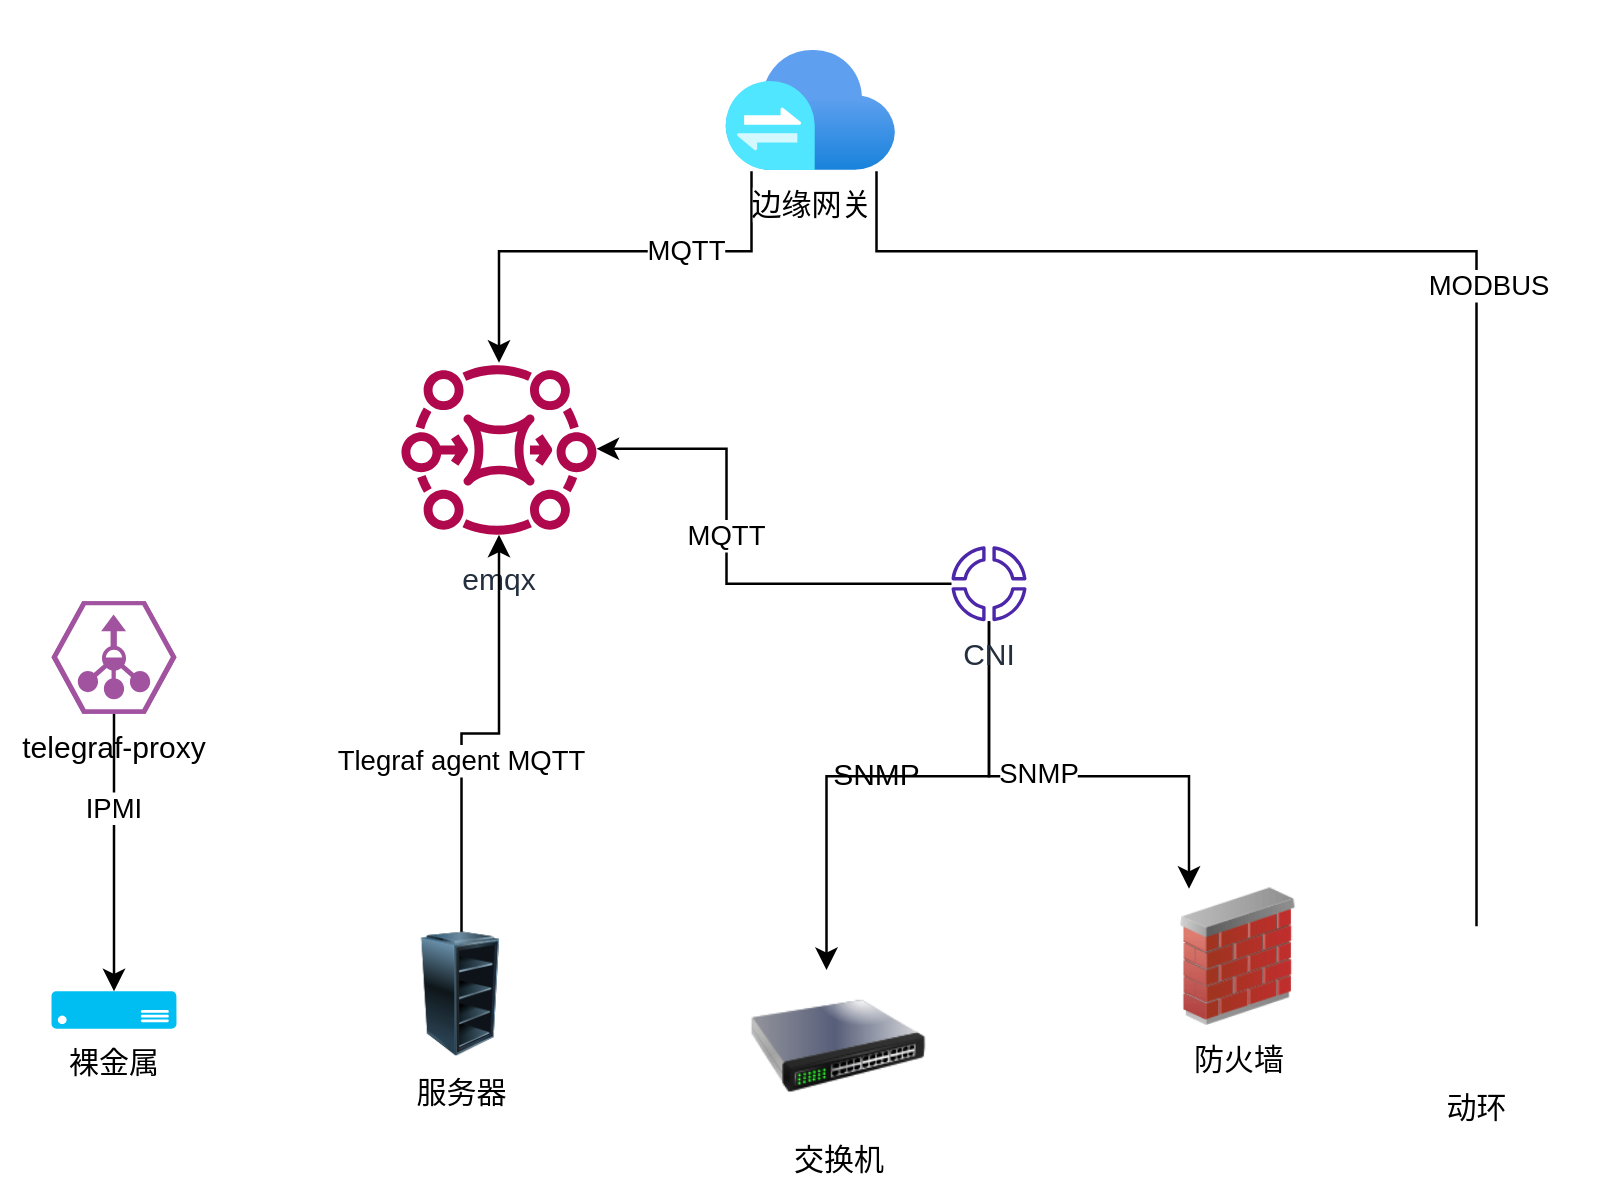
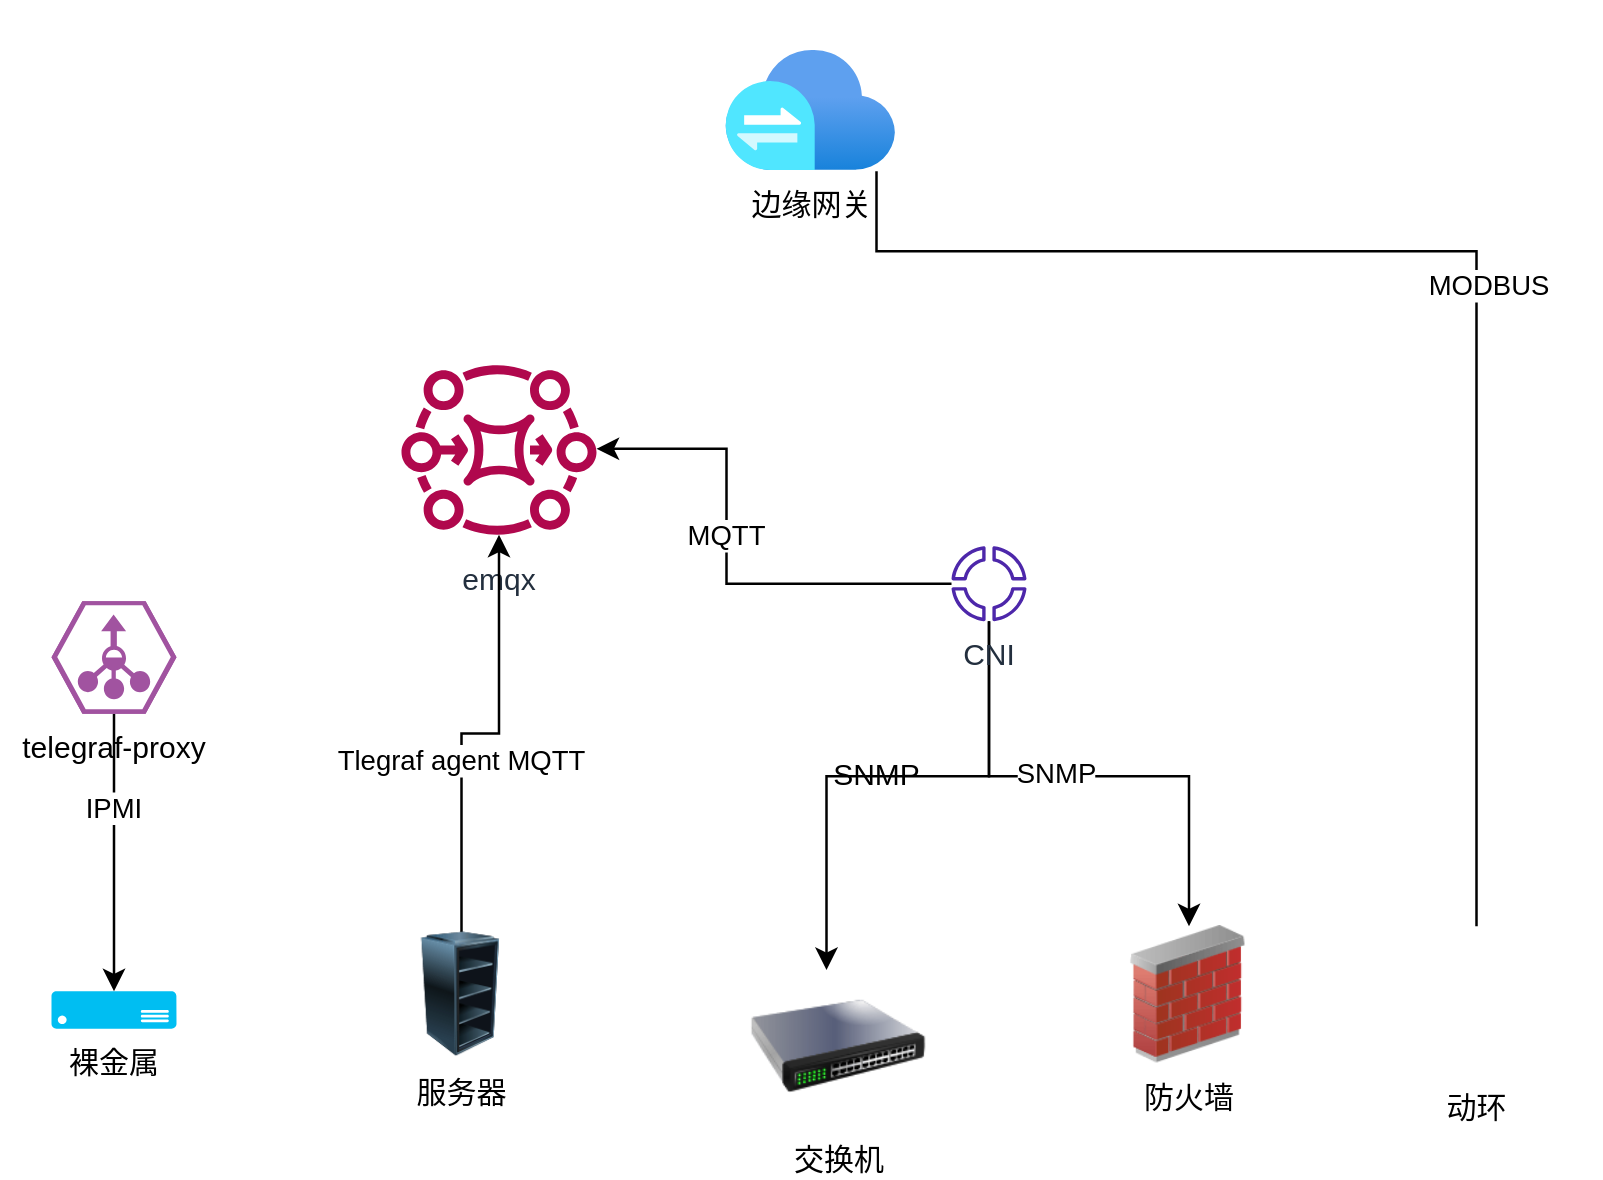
(540, 251) -> none
(1239, 958) -> (1189, 995)
